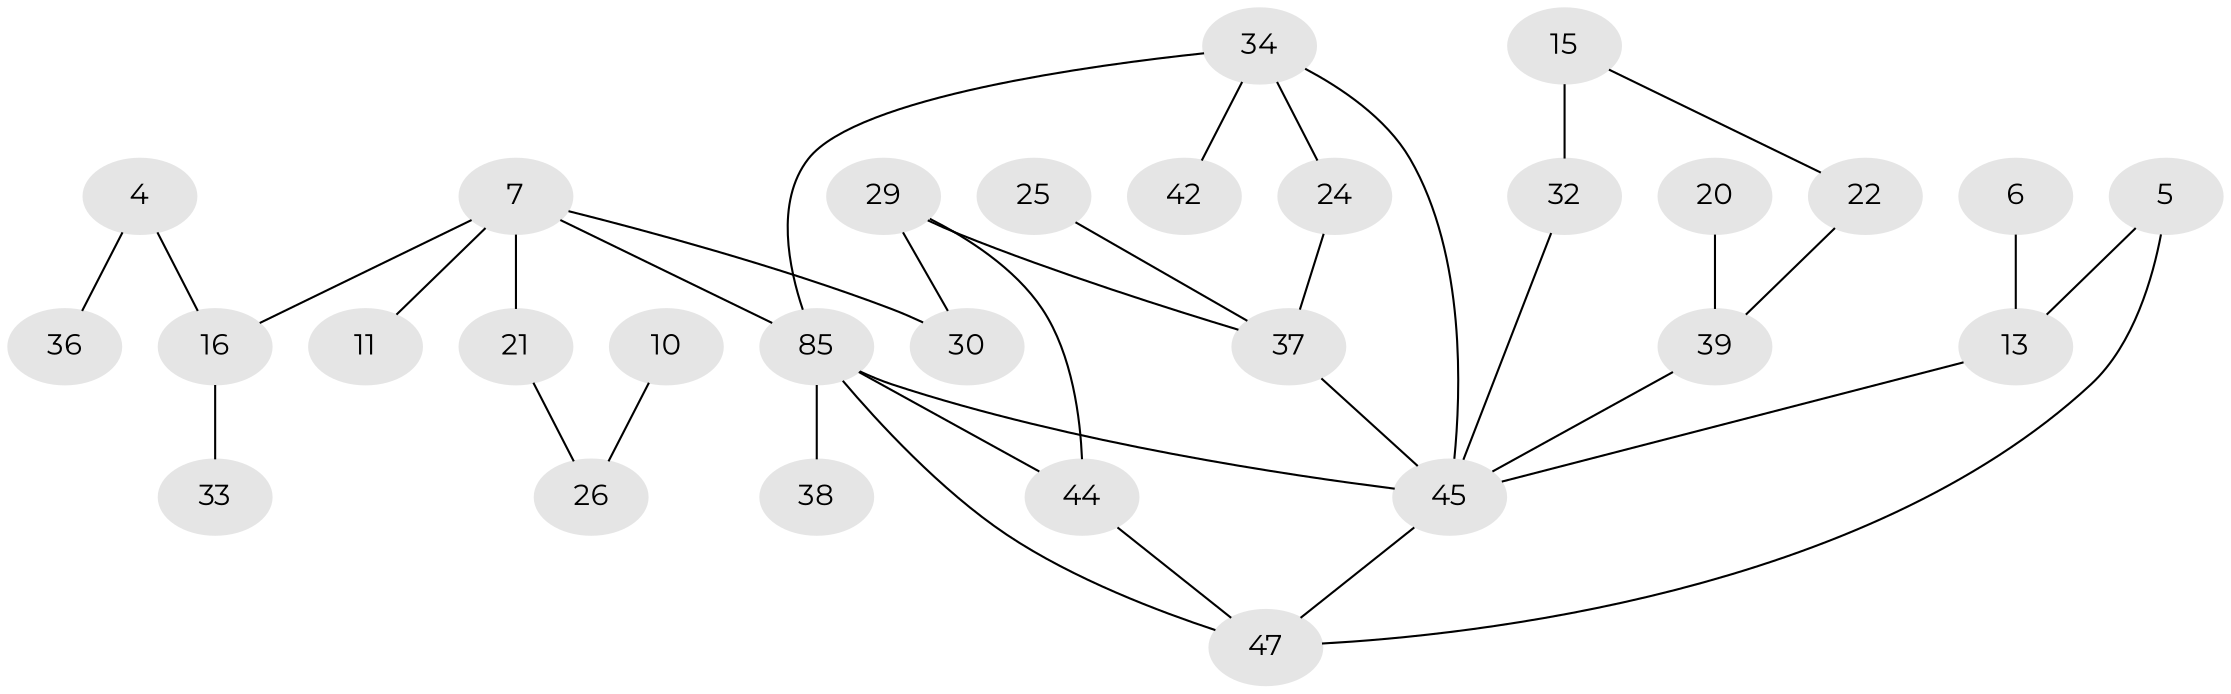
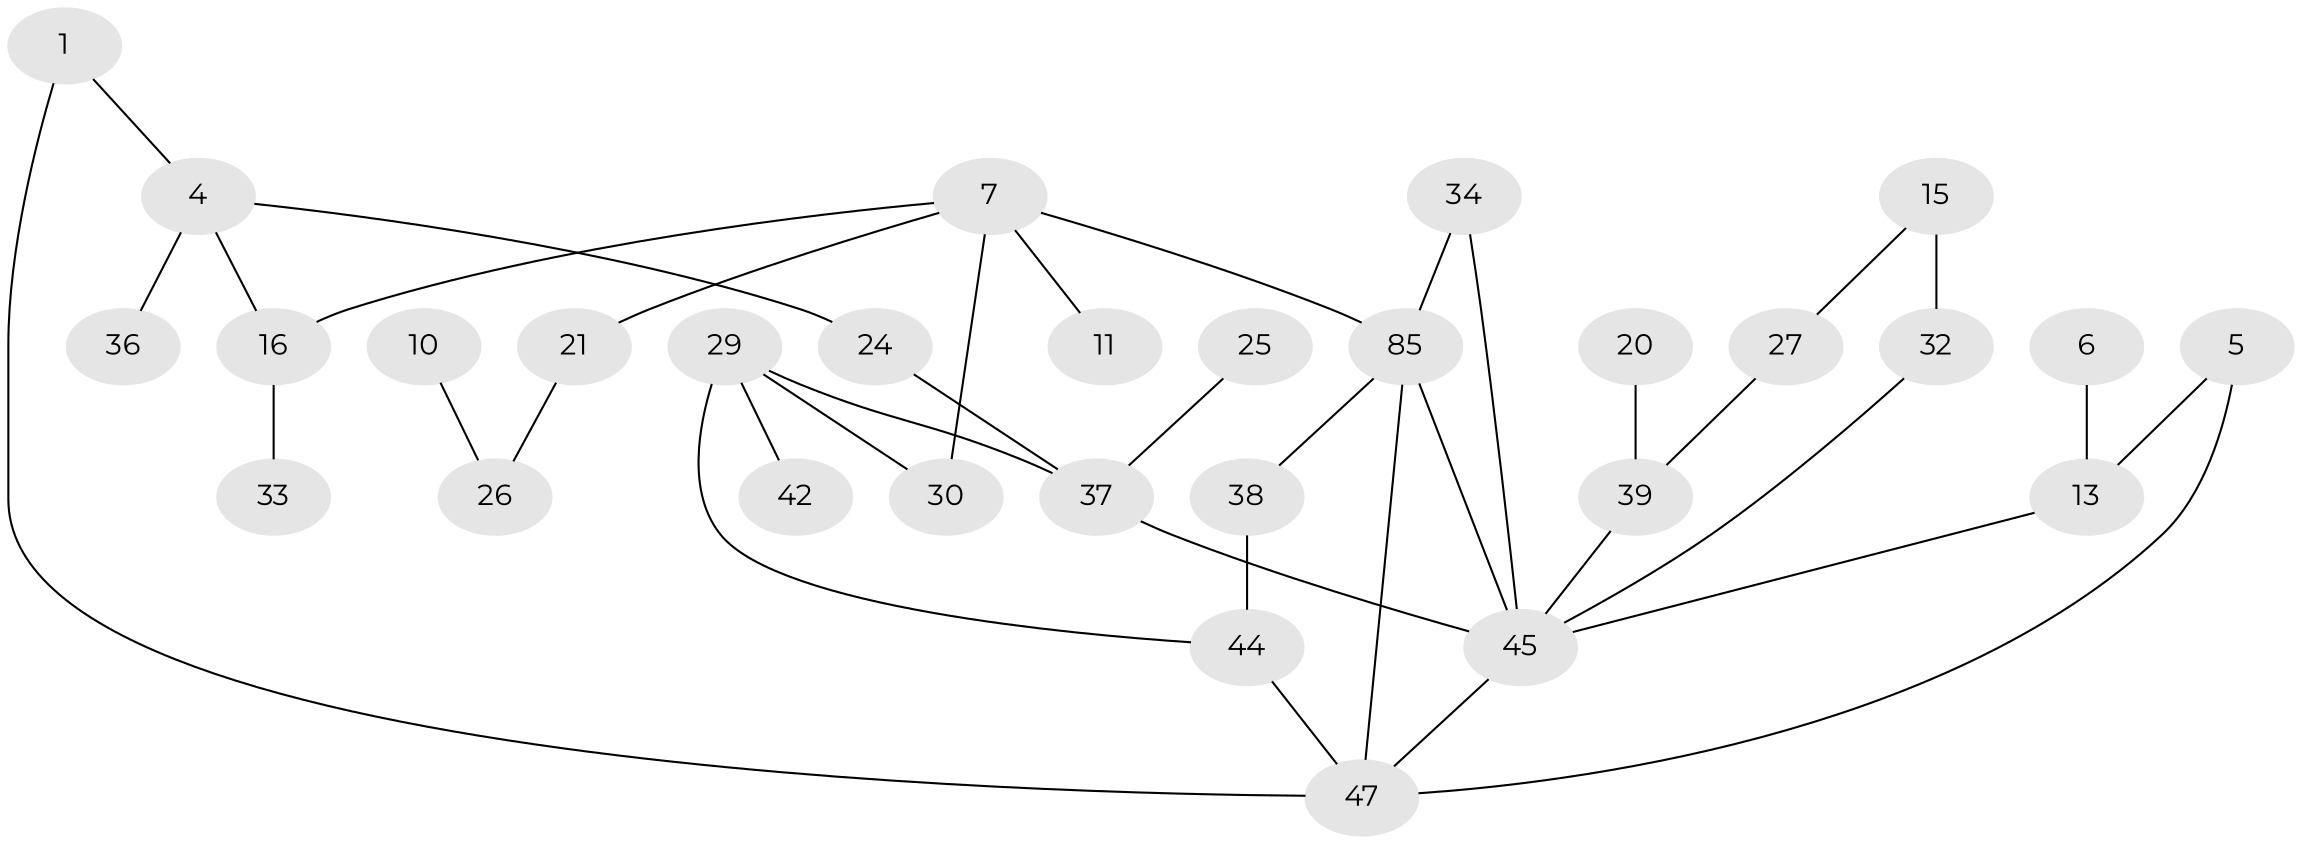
none -> (65, 46)
(1222, 121) -> (760, 422)
(1297, 121) -> (532, 244)
(1865, 196) -> (1786, 347)
(949, 422) -> (1247, 576)
